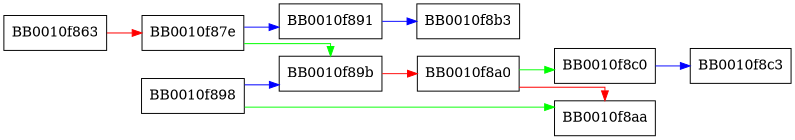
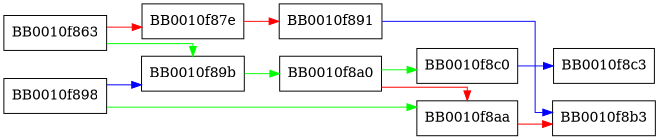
(257, 27) -> (257, 21)
(289, 44) -> (151, 44)
(395, 74) -> (257, 74)
none -> (530, 124)
